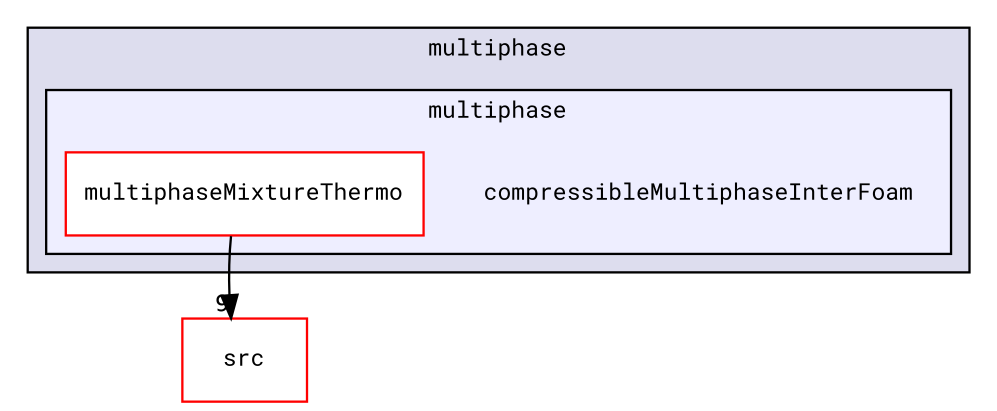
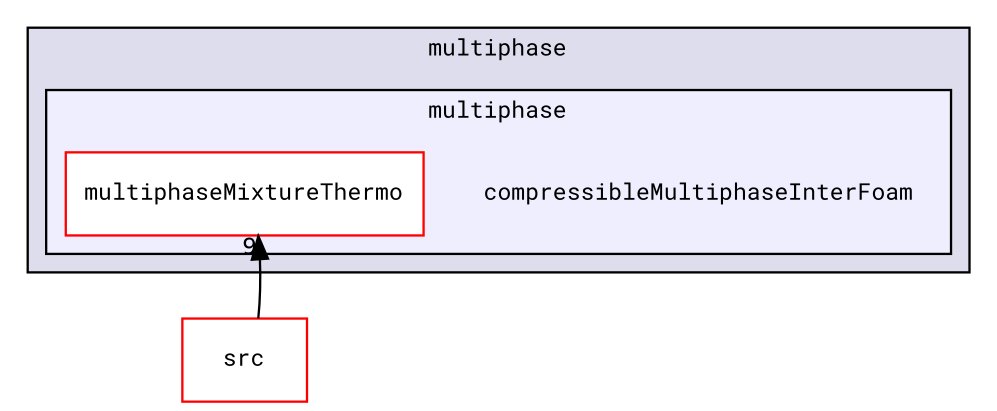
(229, 266) -> (260, 289)
